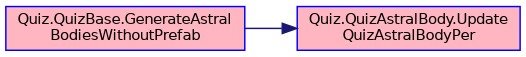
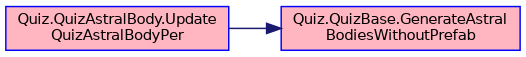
(263, 28) -> (248, 28)
